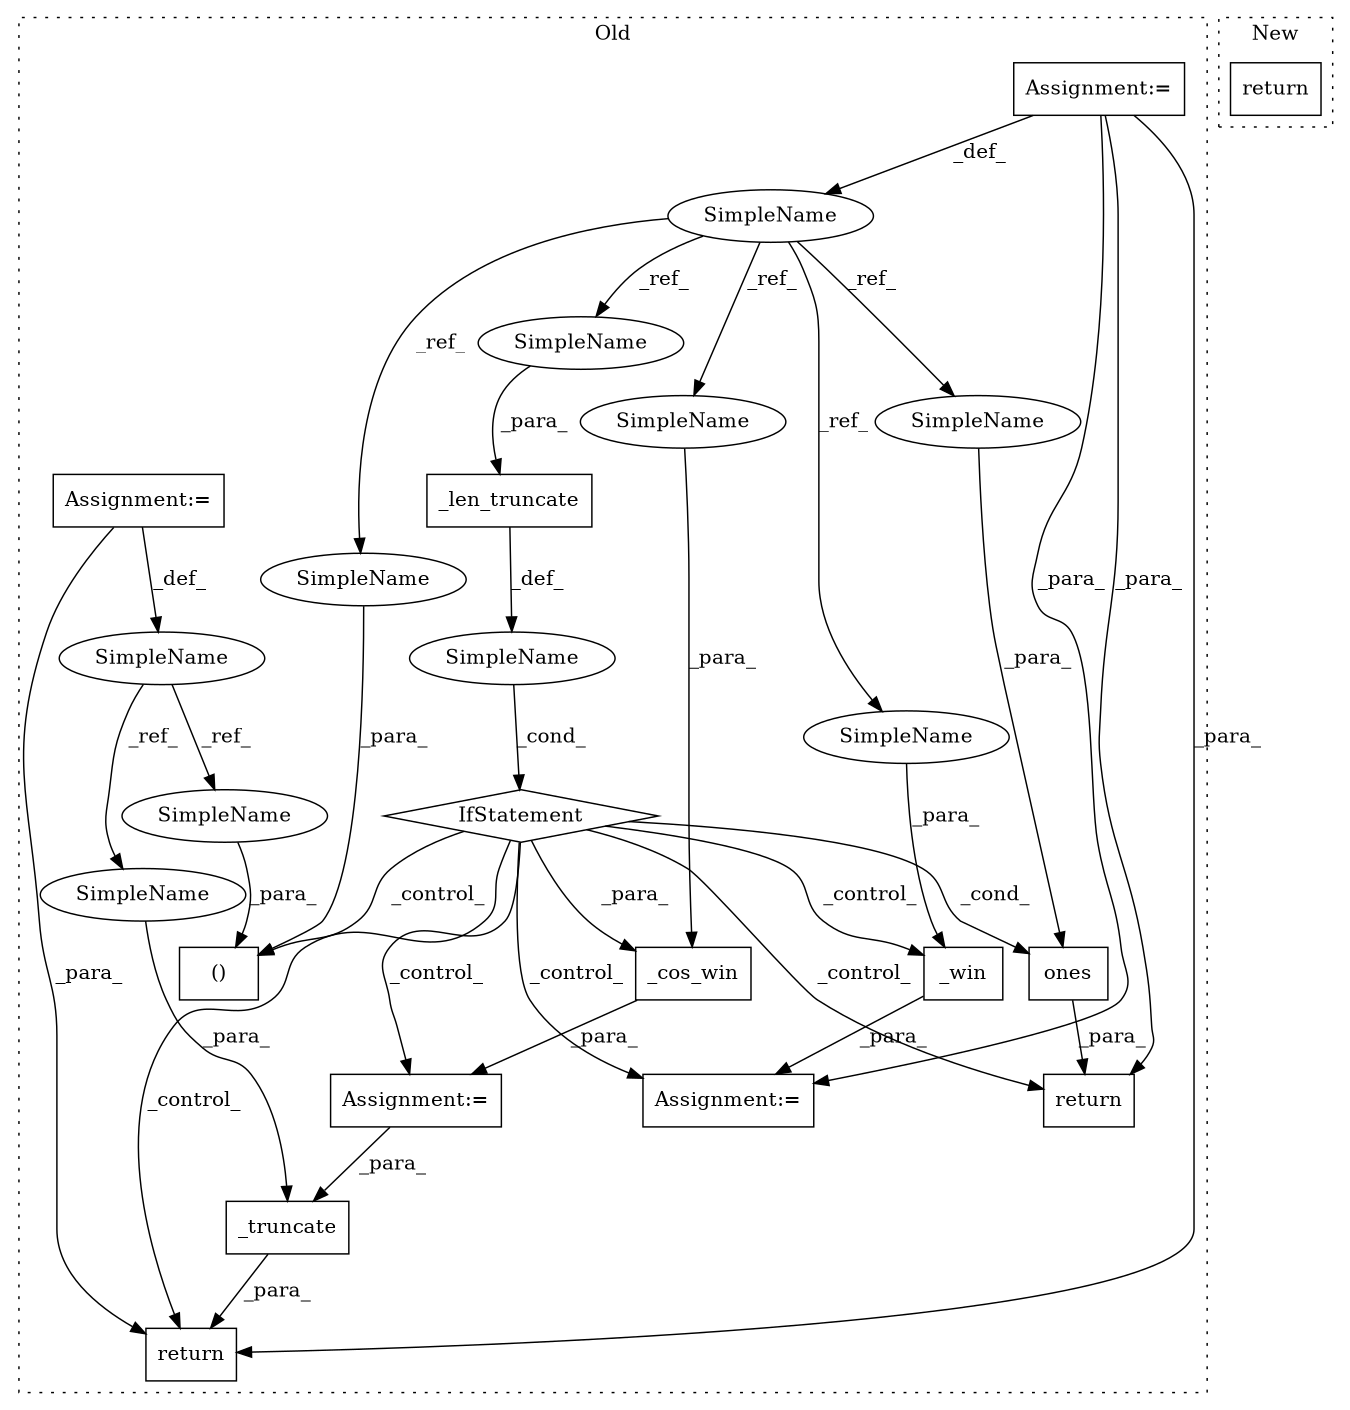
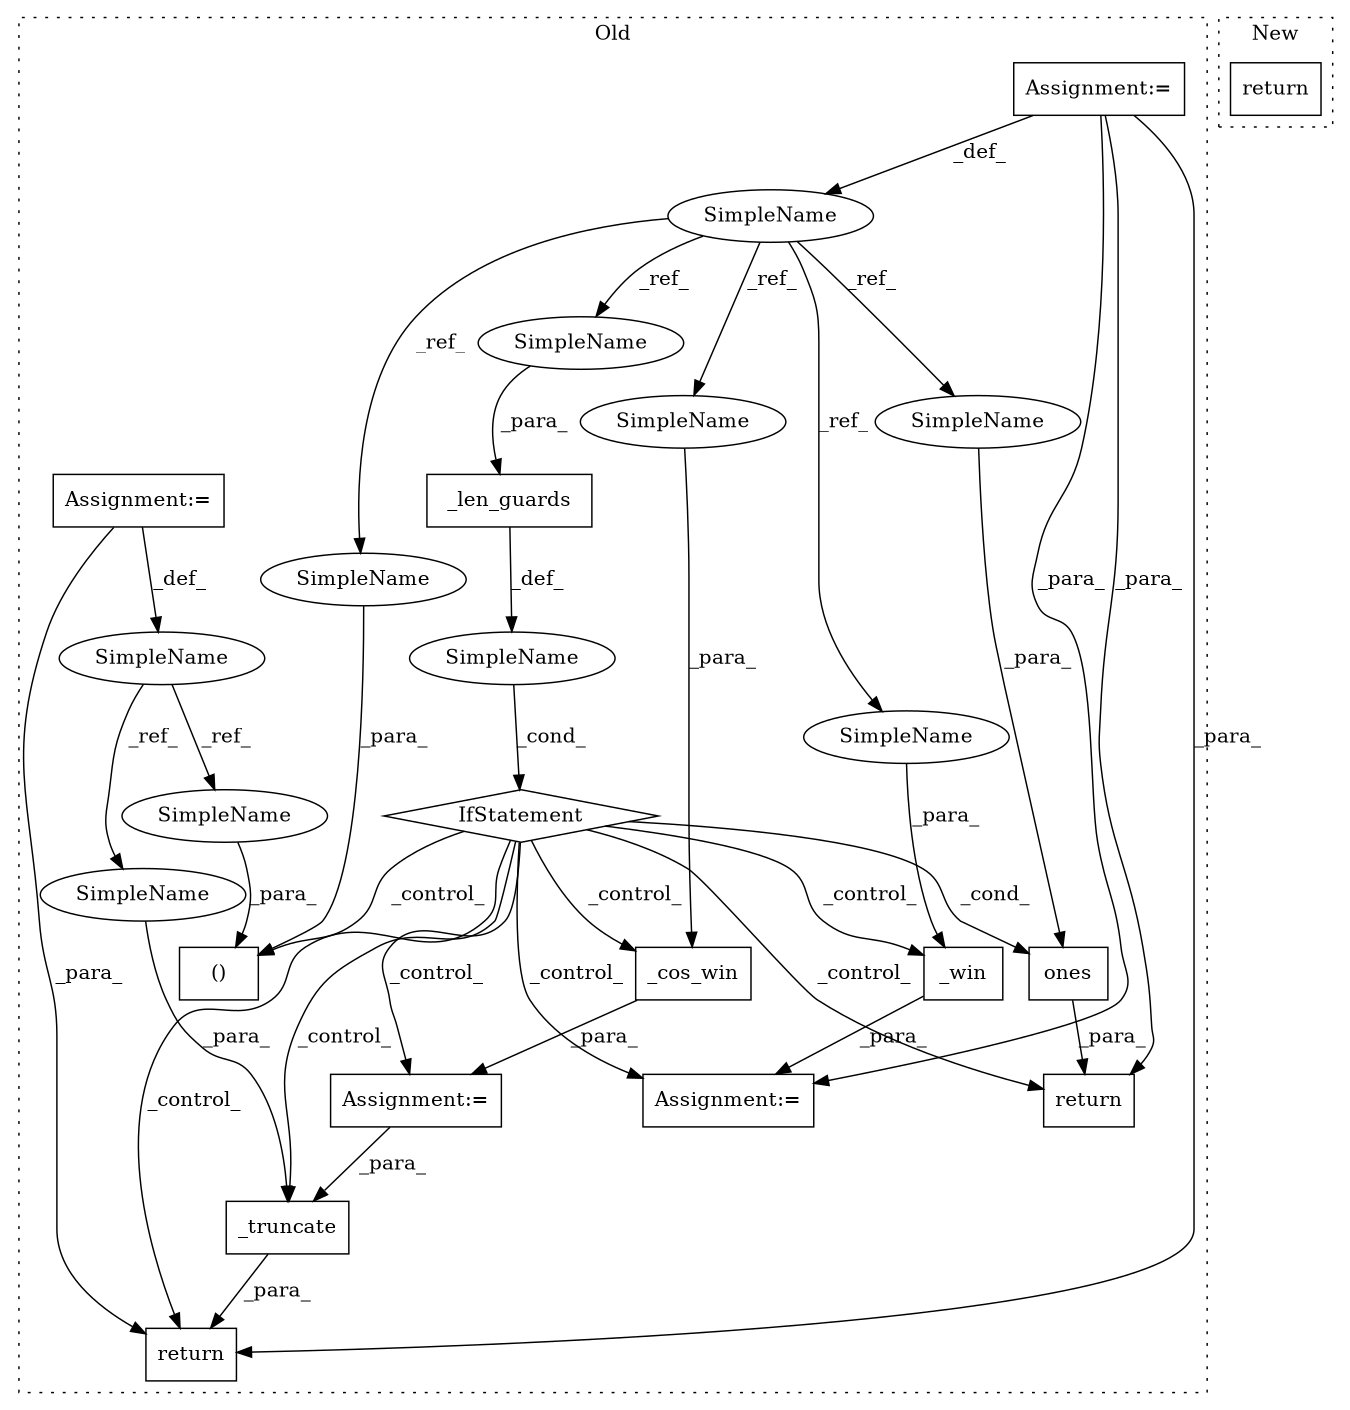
(509, 501) -> (509, 501)
(635, 895) -> (635, 895)
none -> (346, 965)
